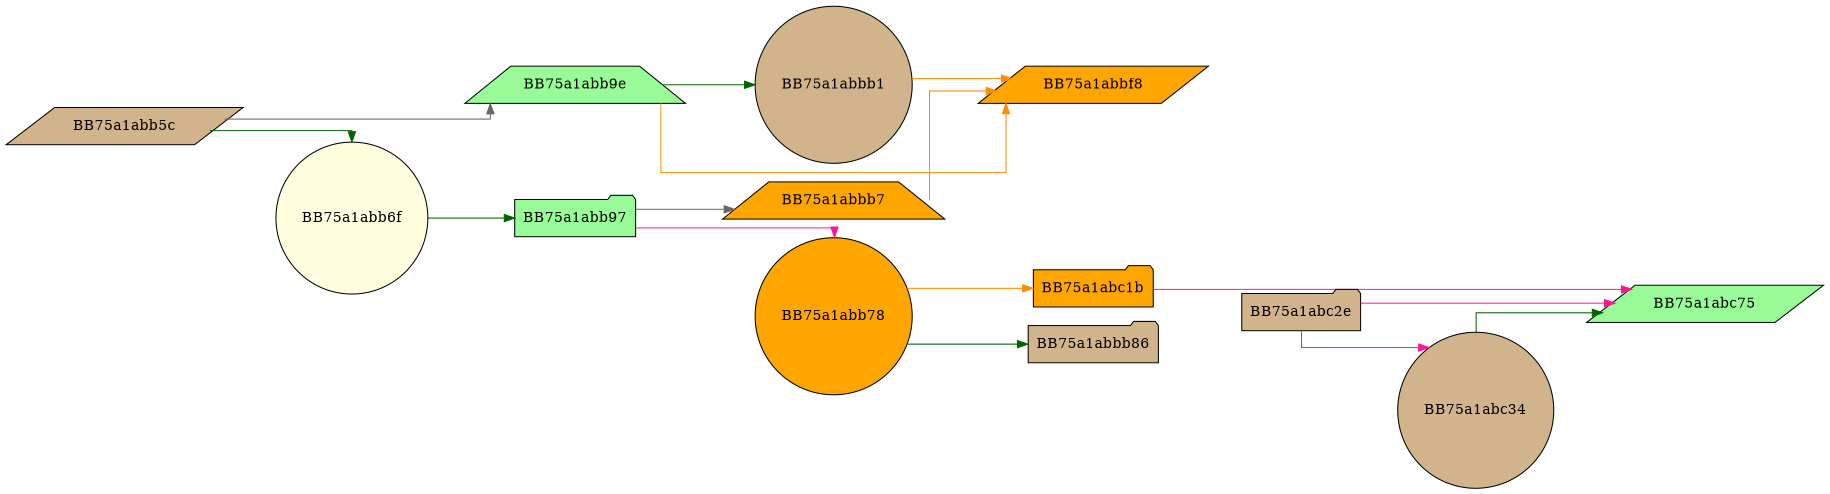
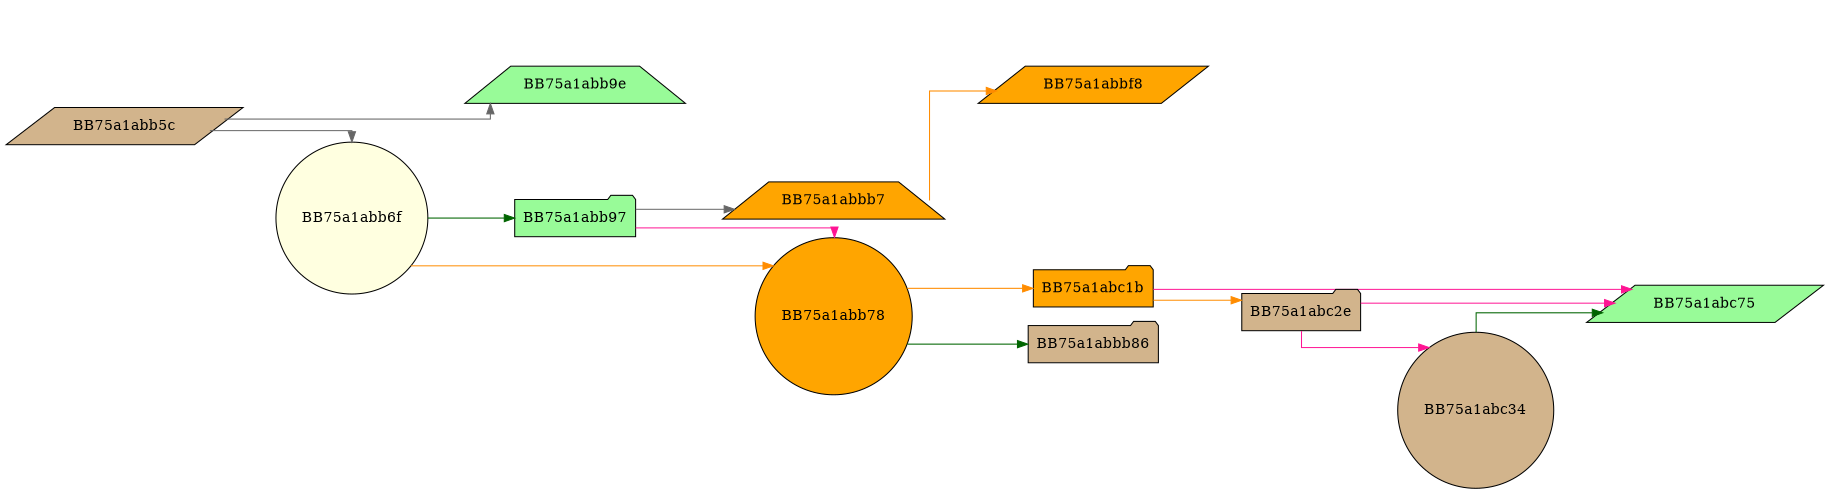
(834, 85) -> none
(281, 131) -> (281, 131)
(828, 173) -> none
none -> (587, 266)
none -> (1192, 300)
